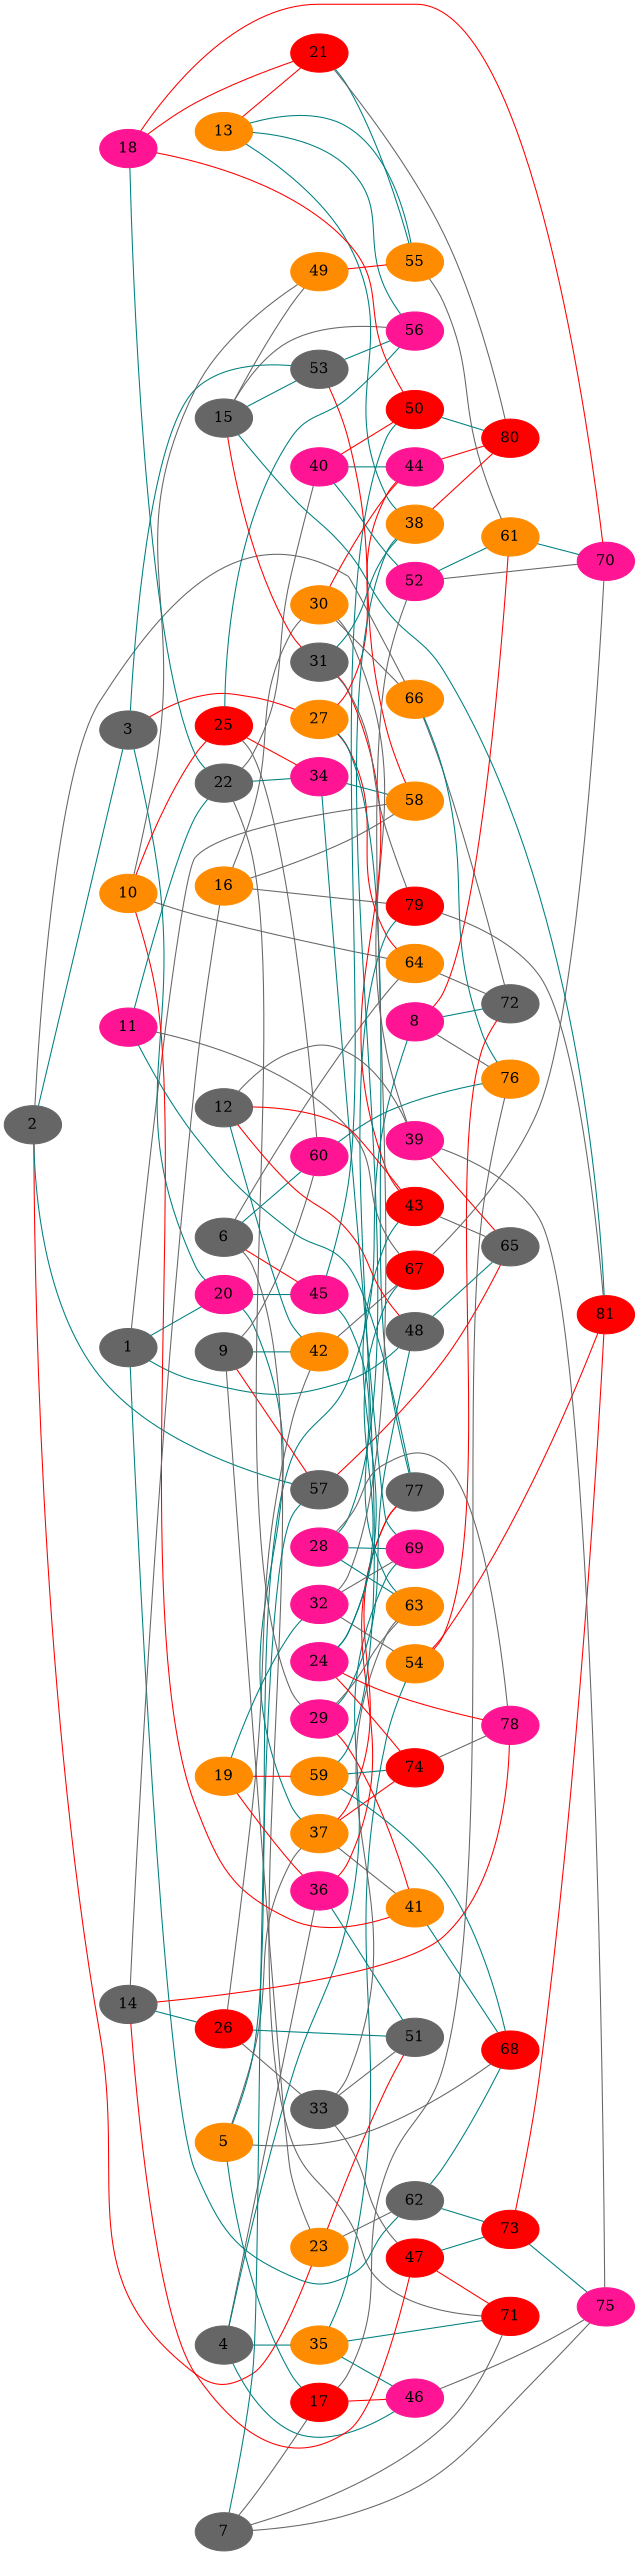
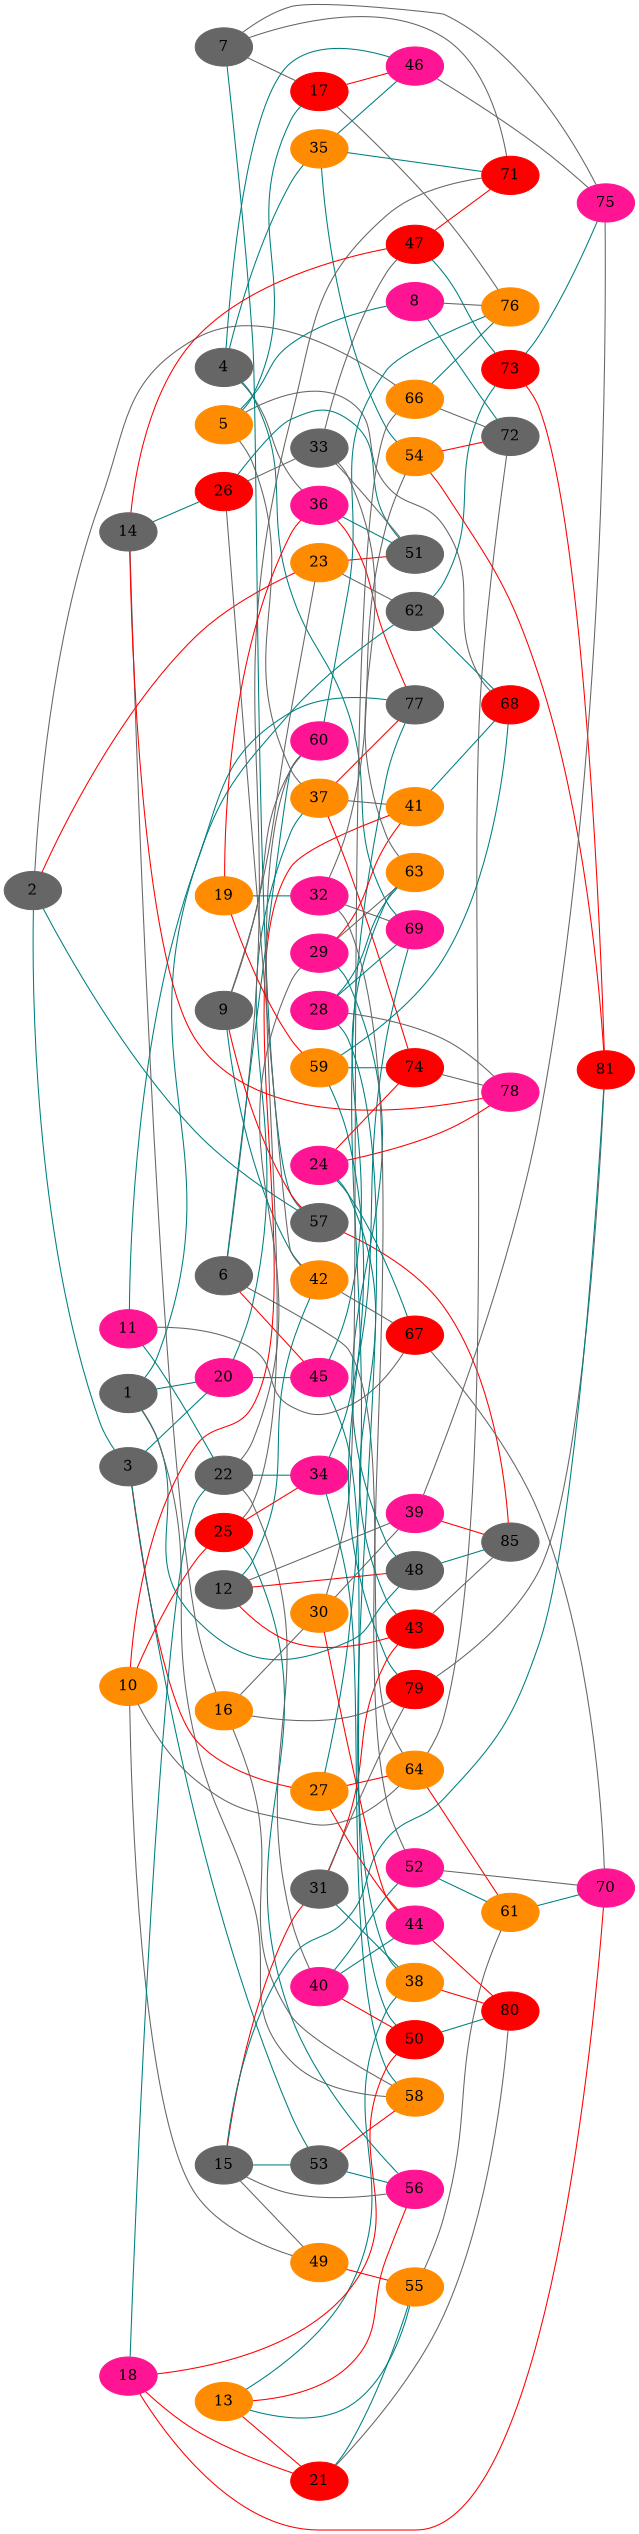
(364, 190) -> (368, 2339)
(486, 785) -> (463, 1841)
(510, 1247) -> (510, 1542)
